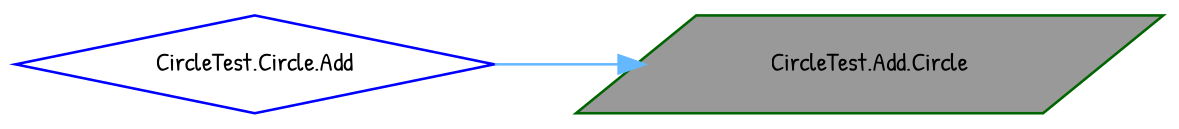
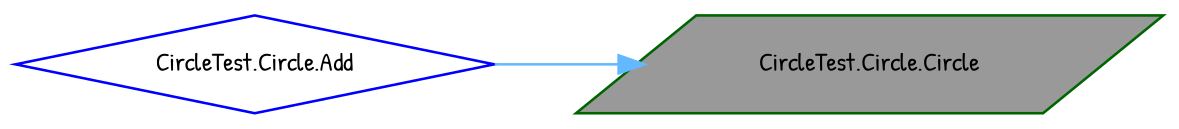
(870, 64) -> (870, 64)
